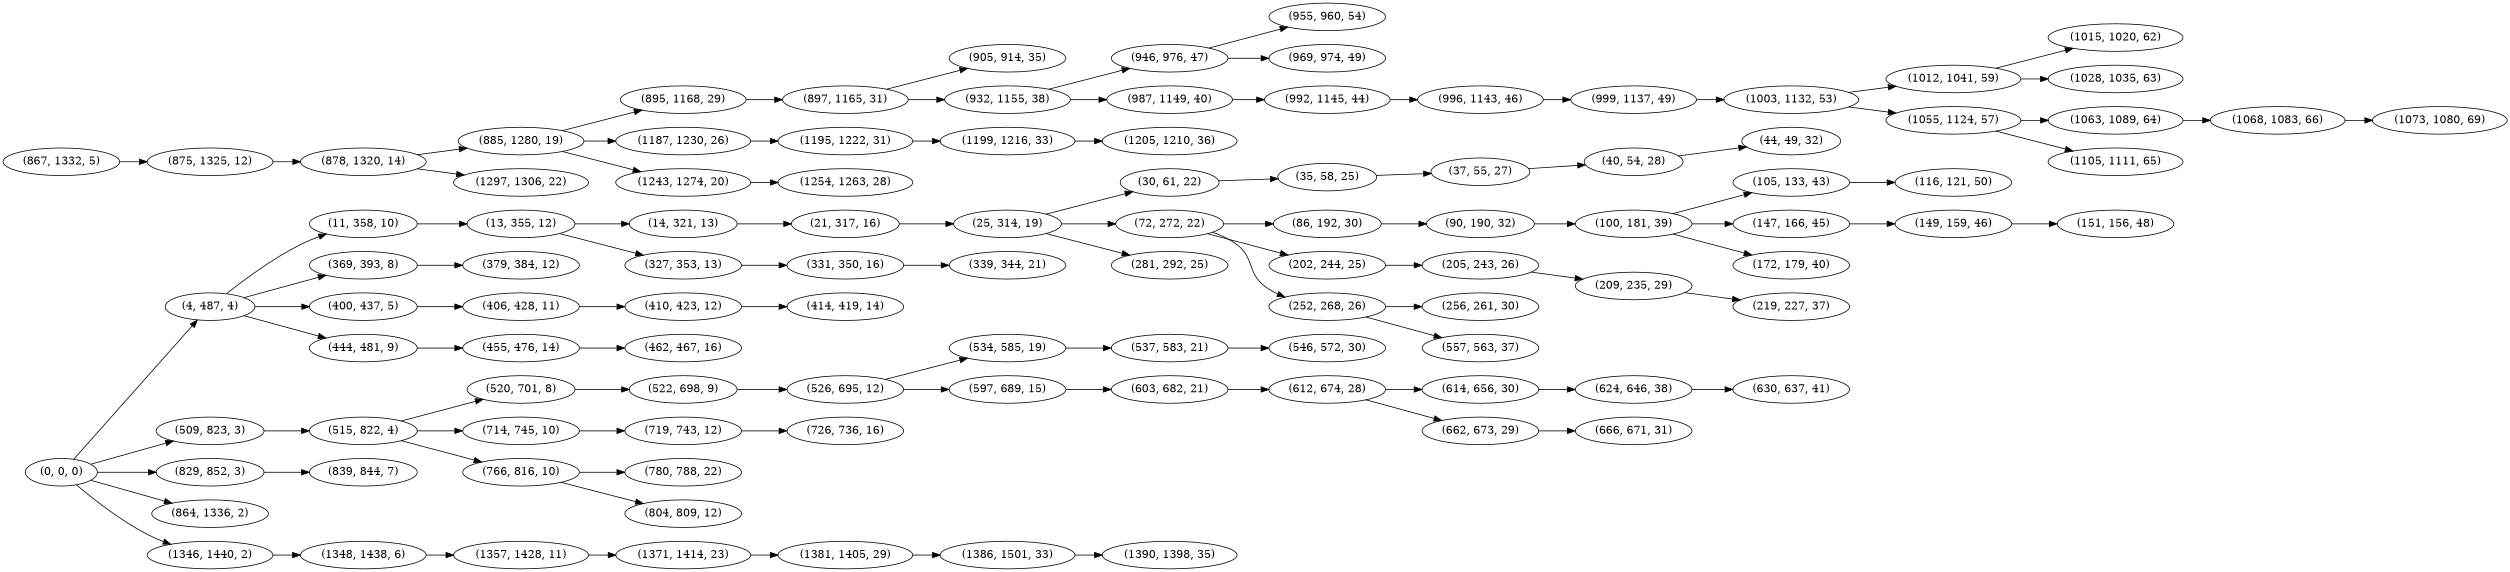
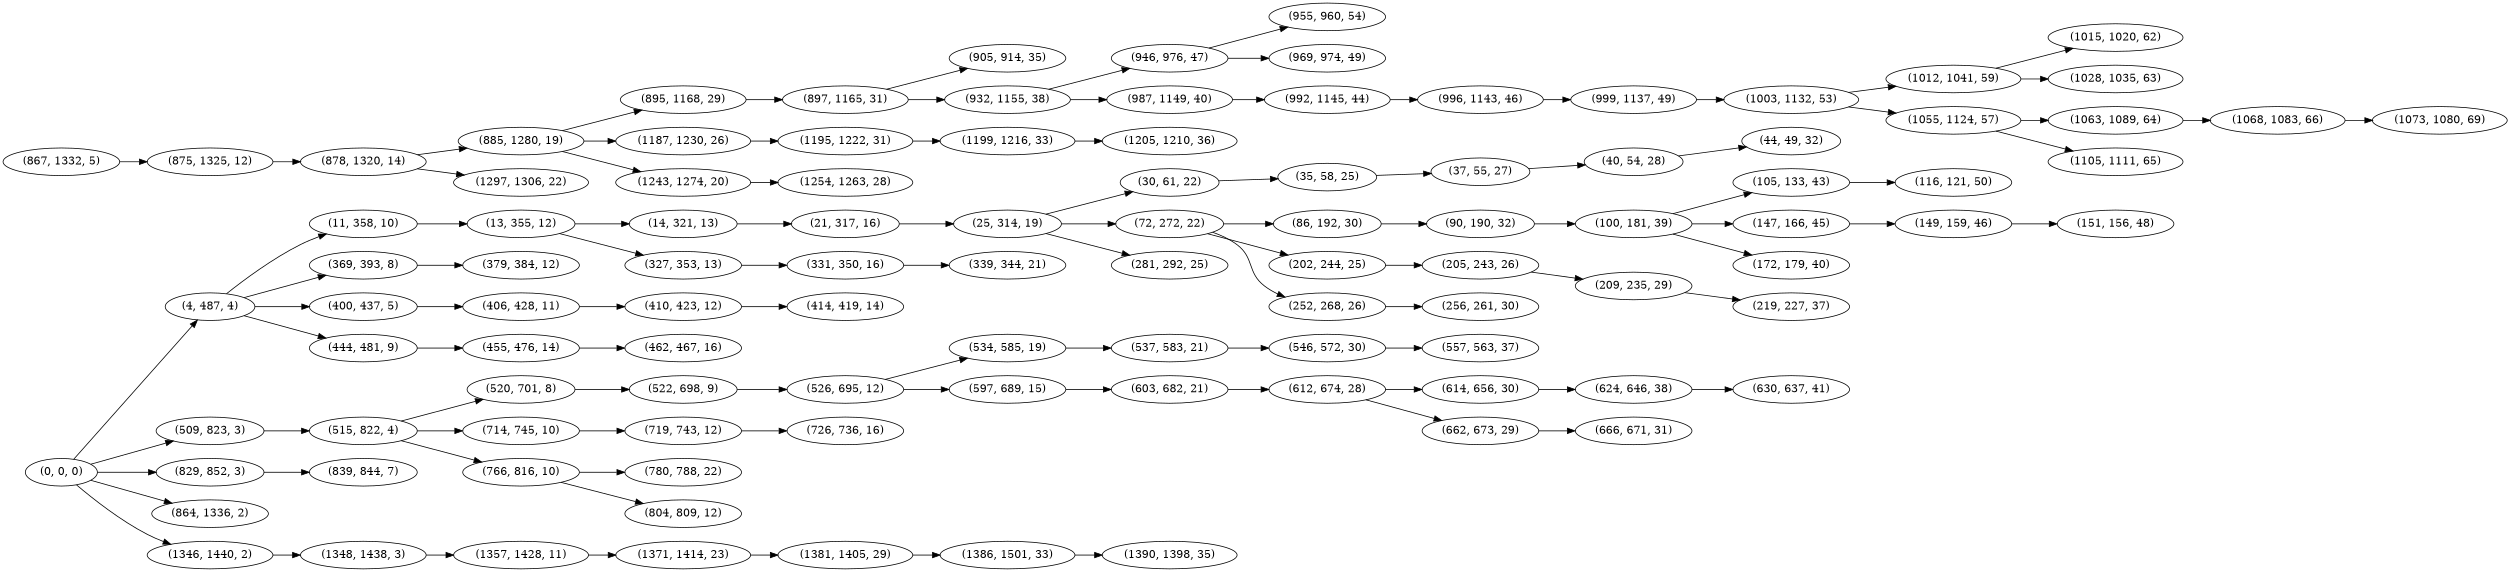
(1400, 326) -> (1400, 348)
(363, 555) -> (363, 555)
